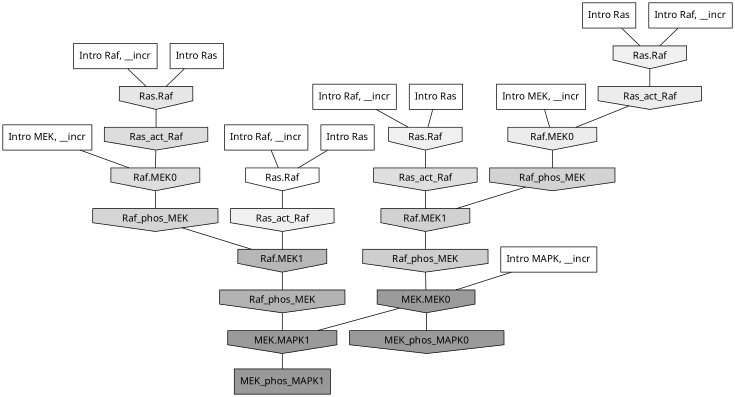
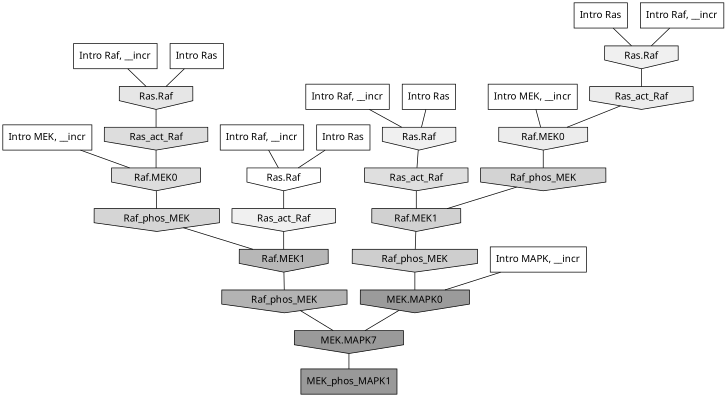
(426, 300) -> (415, 300)
(282, 341) -> (349, 341)
(427, 341) -> none
